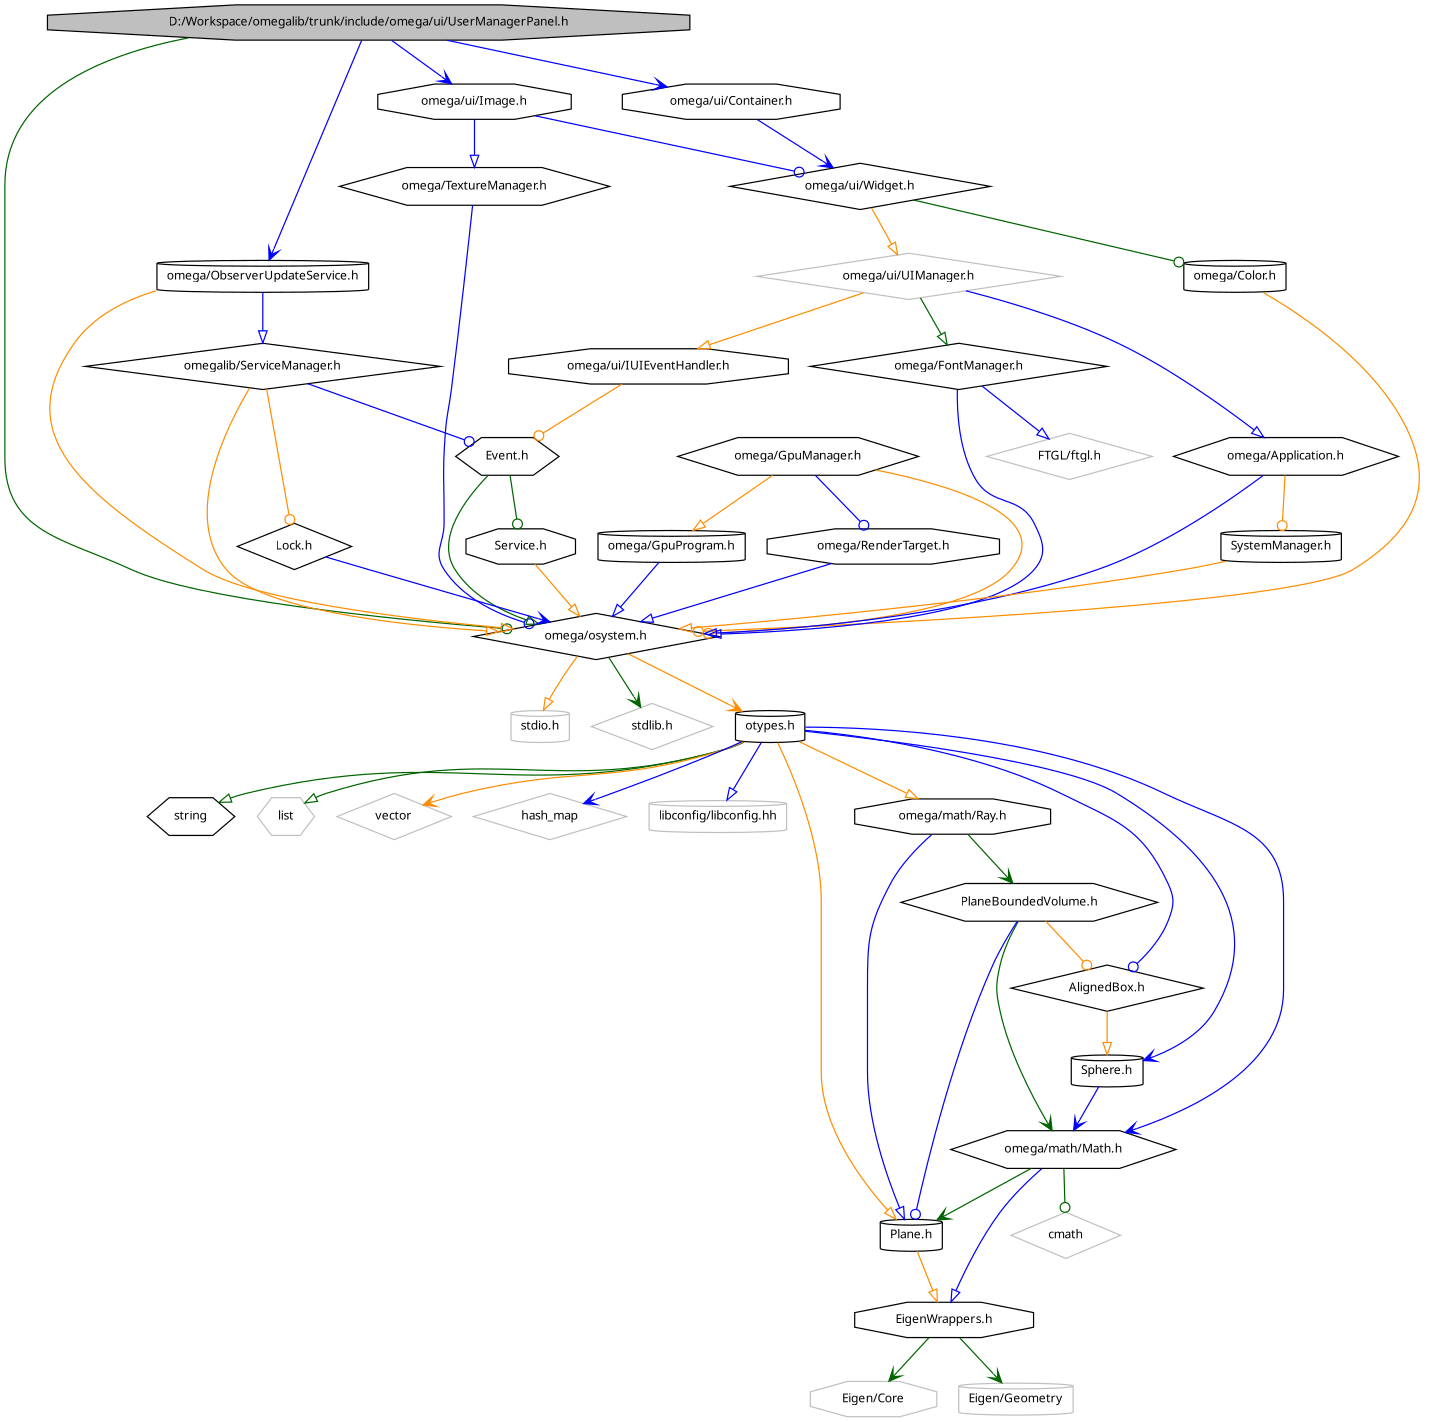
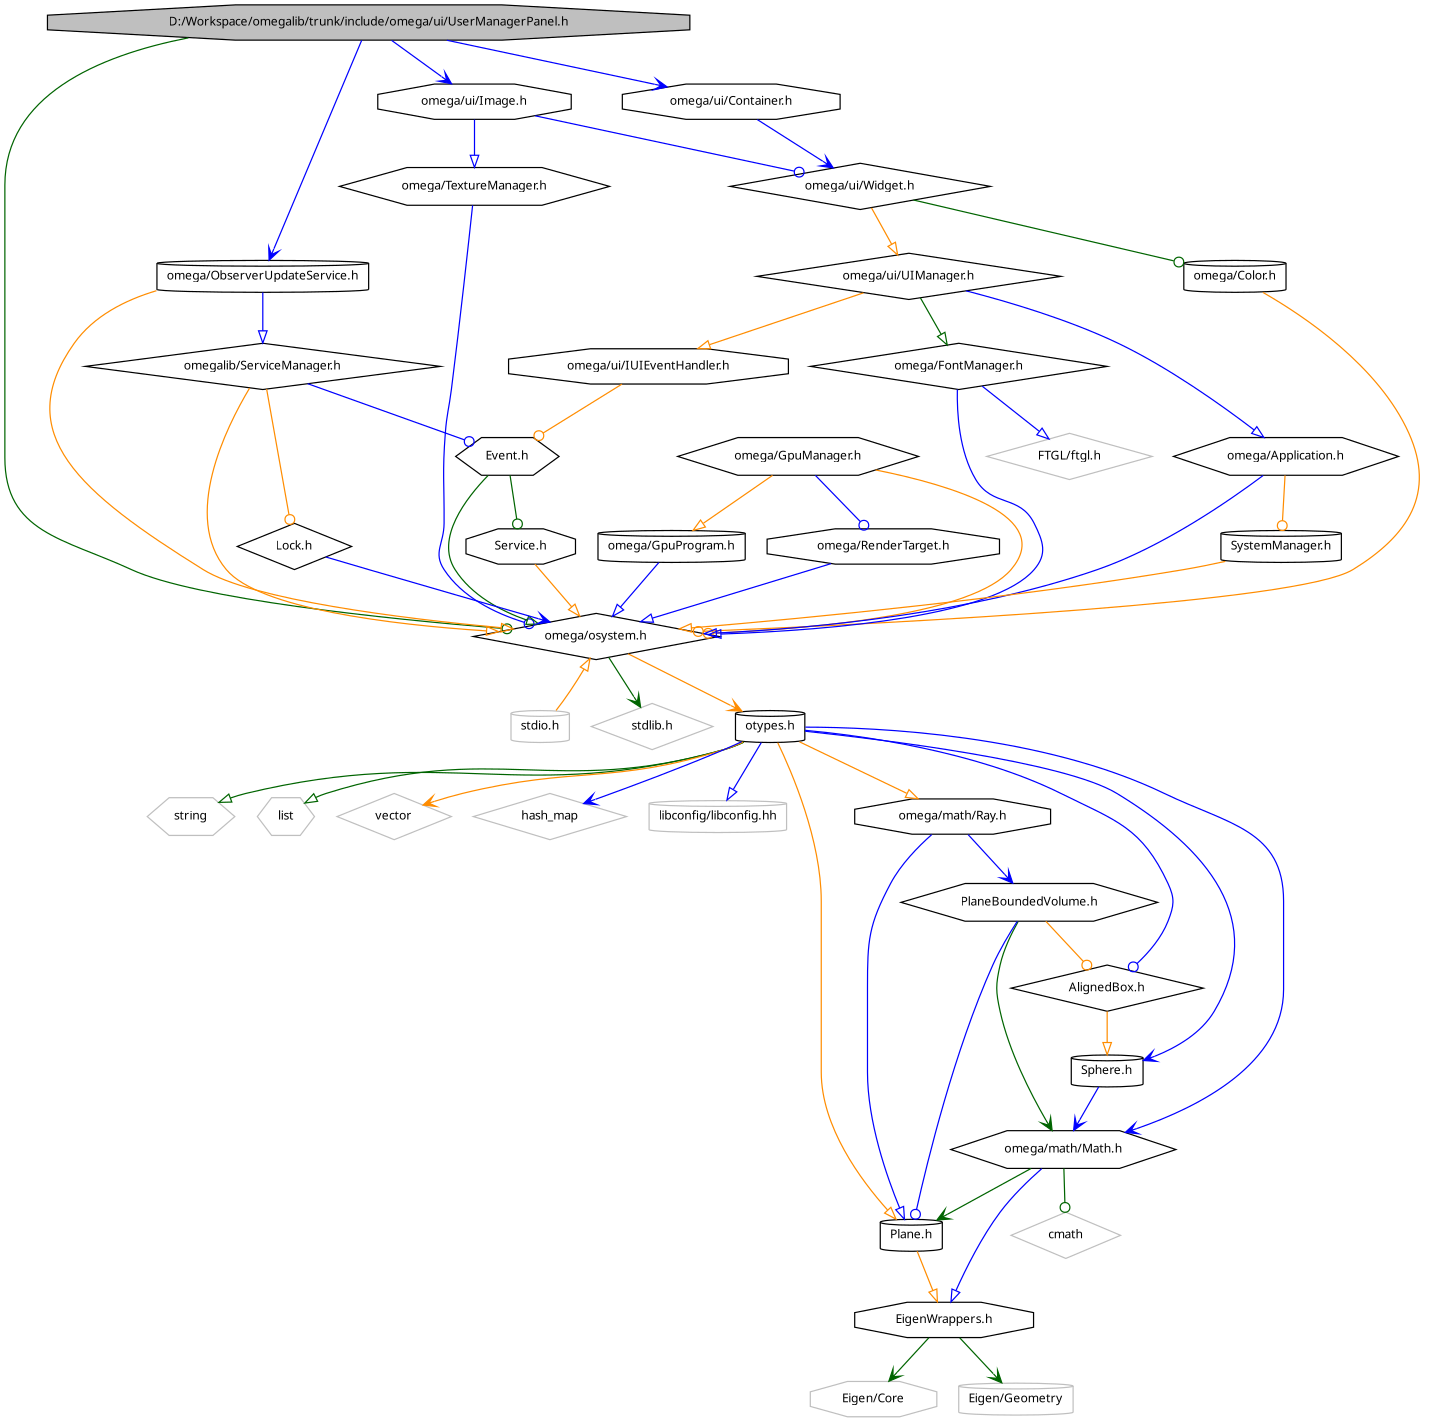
(909, 276) -> (909, 276)
(563, 677) -> (571, 690)
(191, 817) -> (191, 817)
(986, 854) -> (986, 854)
